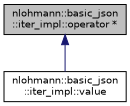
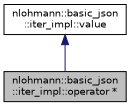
(65, 58) -> (65, 58)
